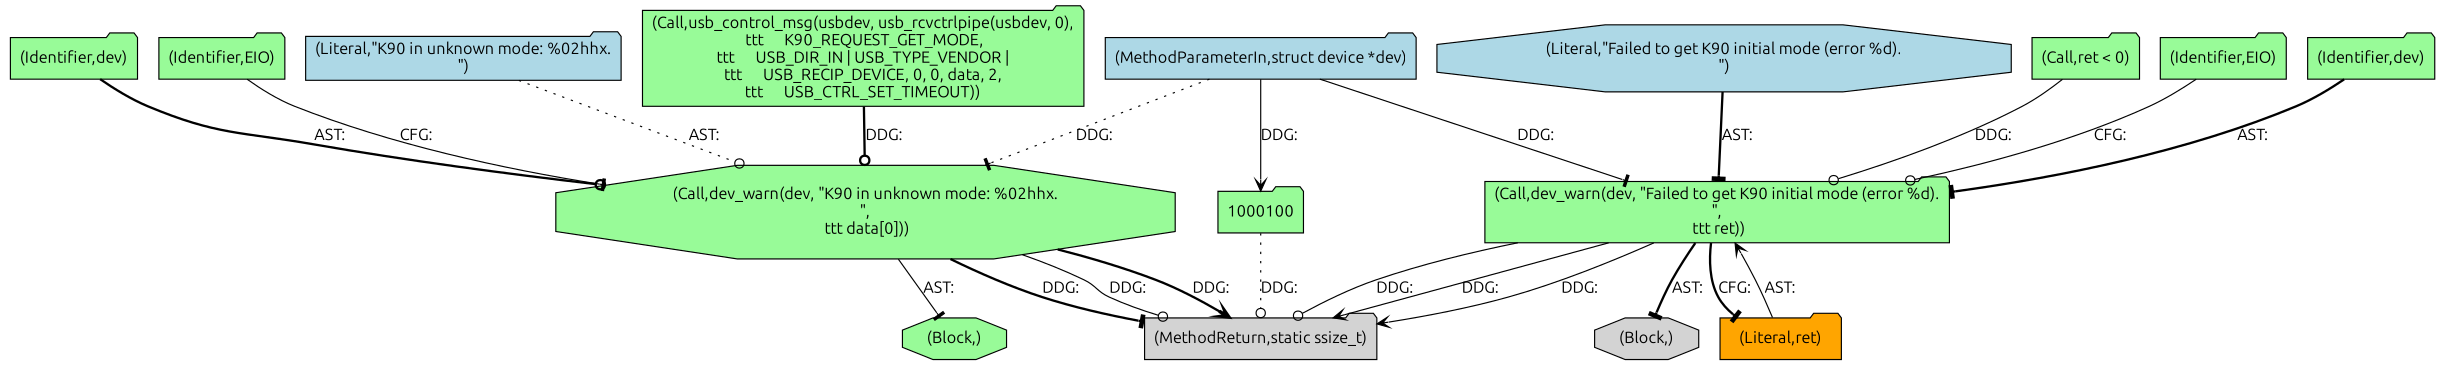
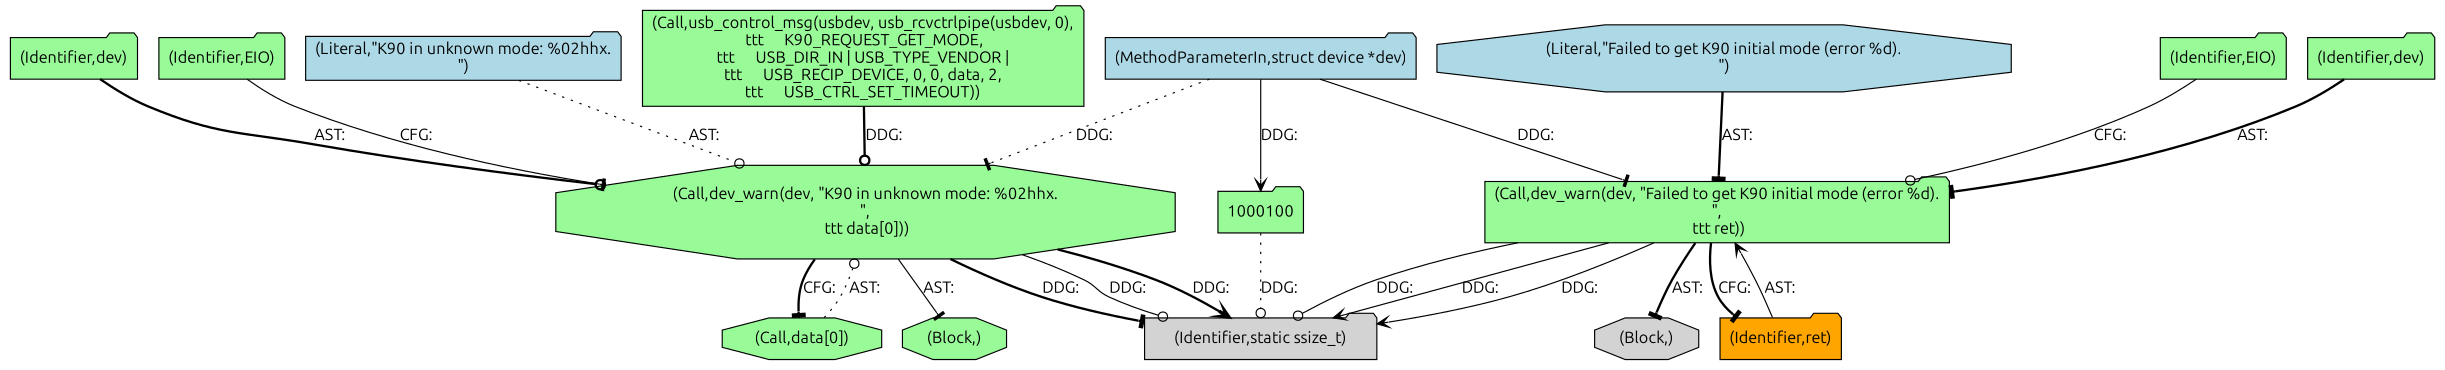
(2086, 58) -> none
none -> (802, 339)
(1261, 339) -> (1261, 339)
(1781, 339) -> (1781, 339)
